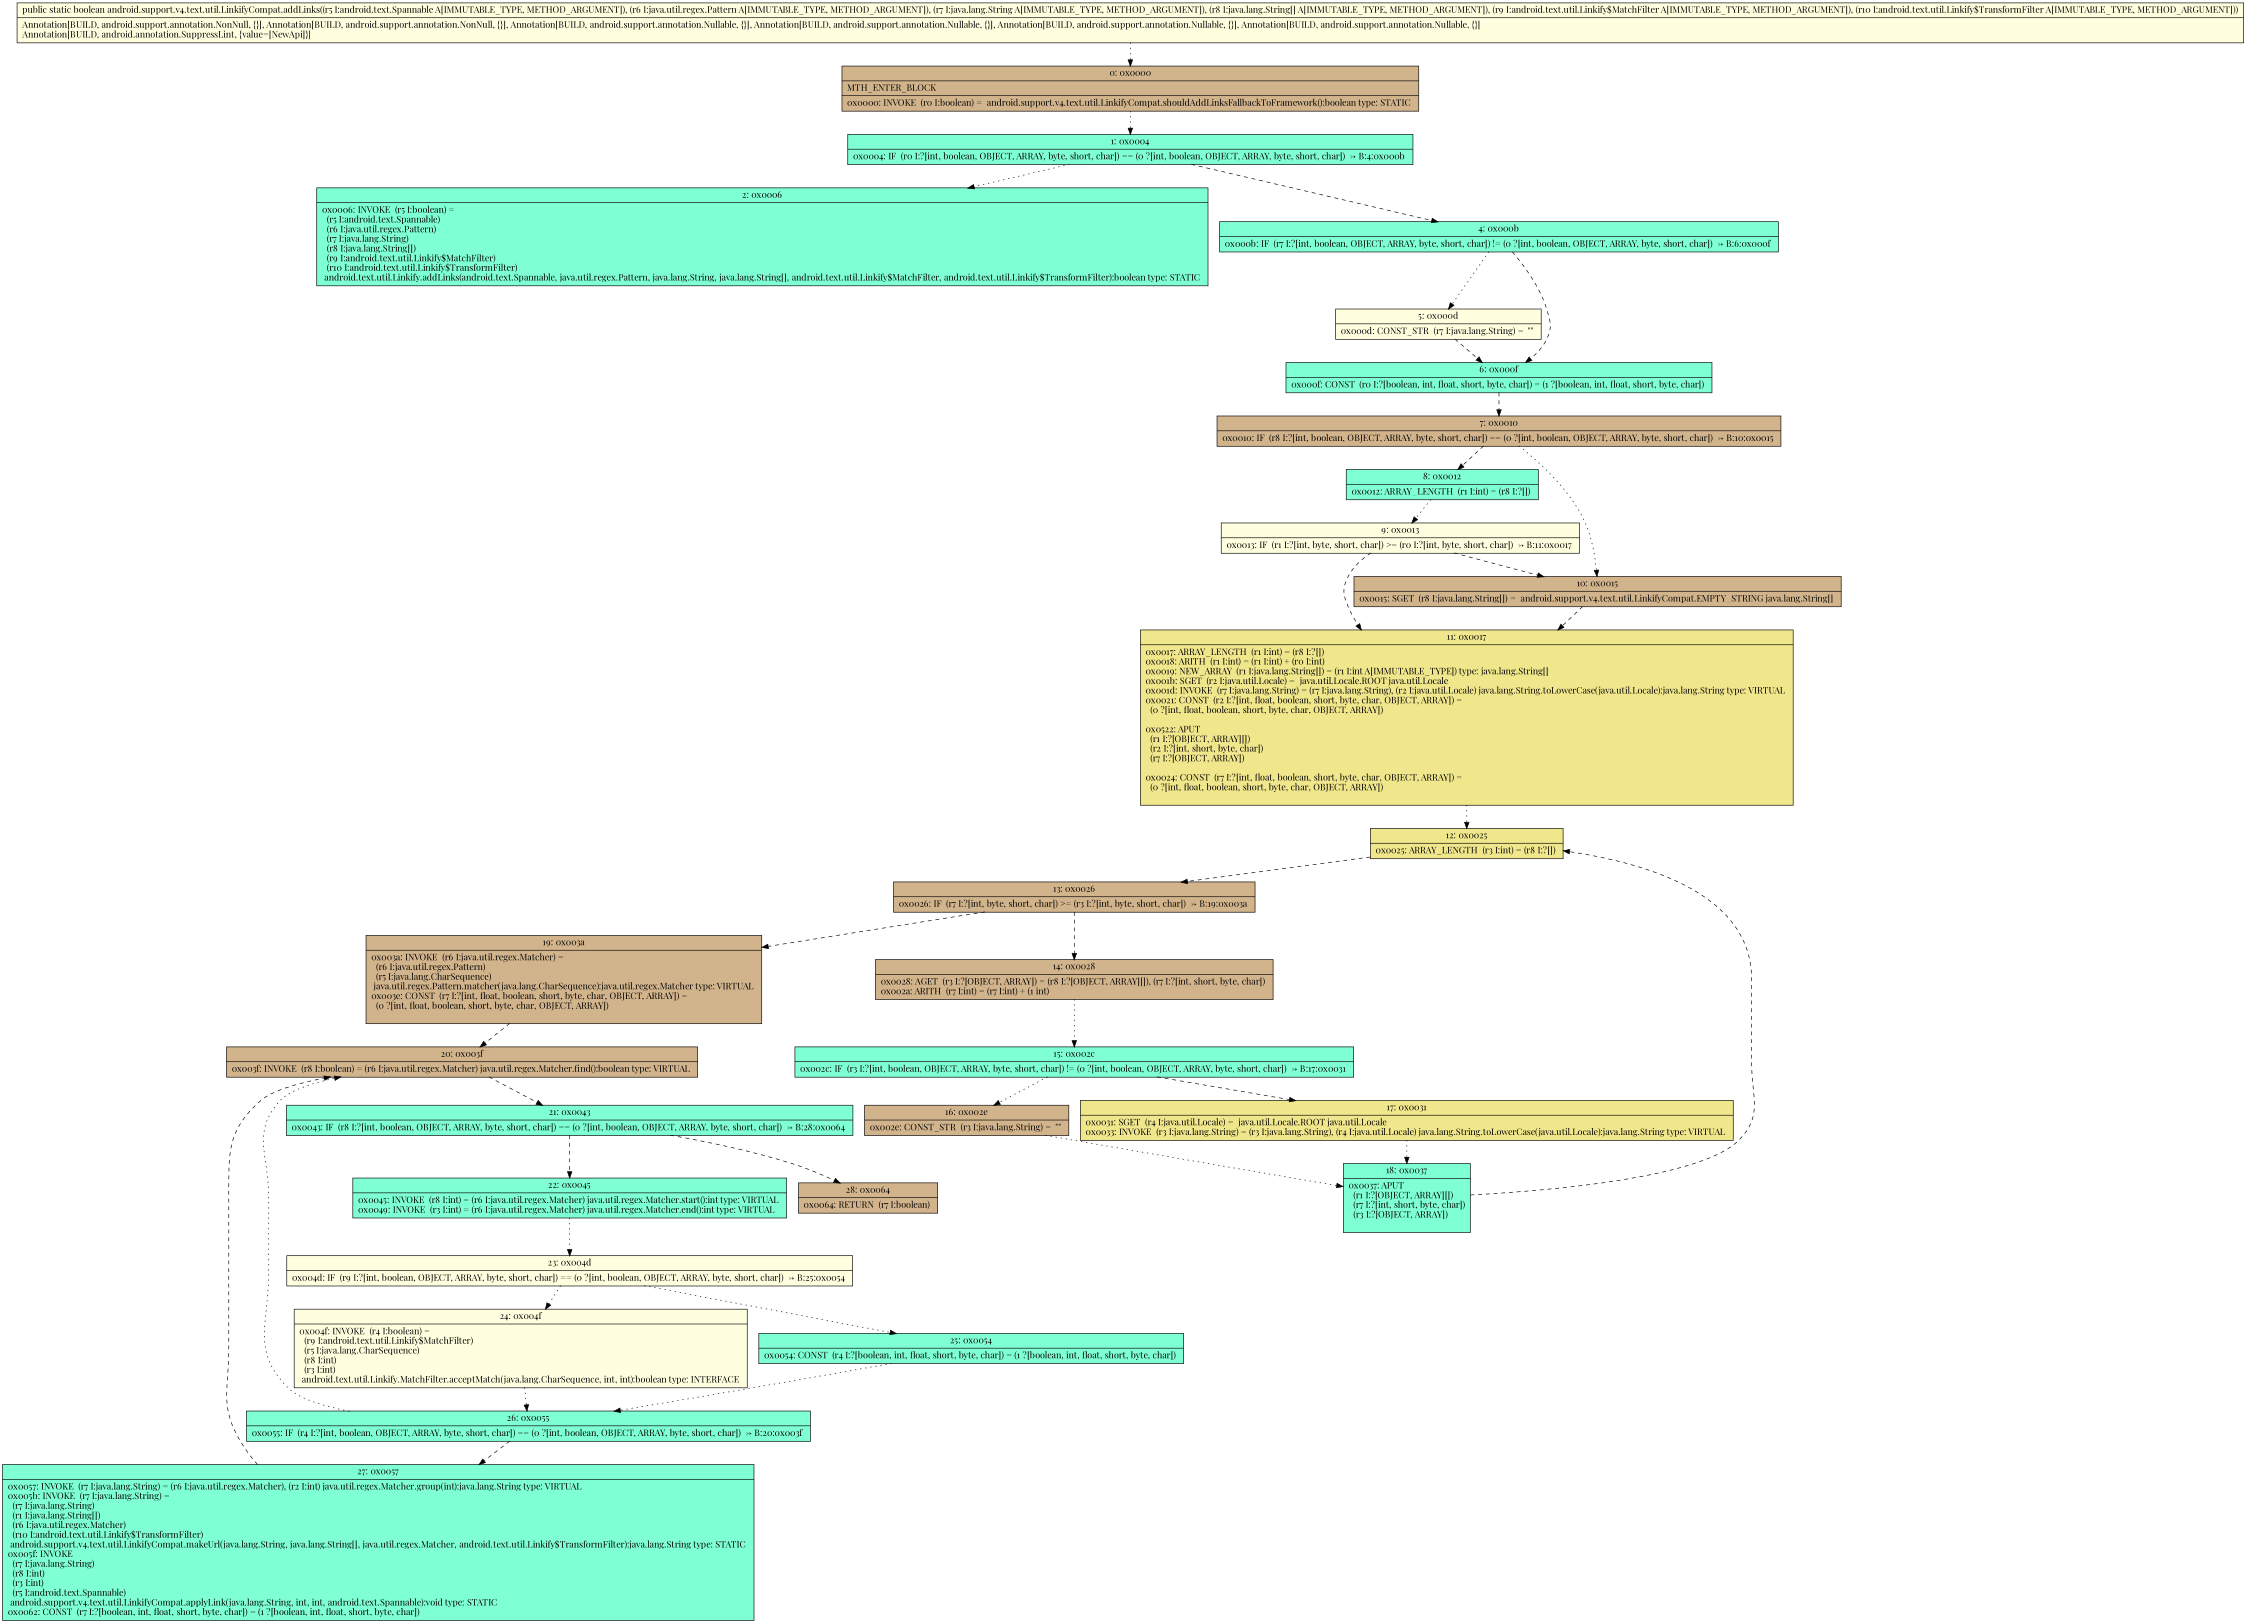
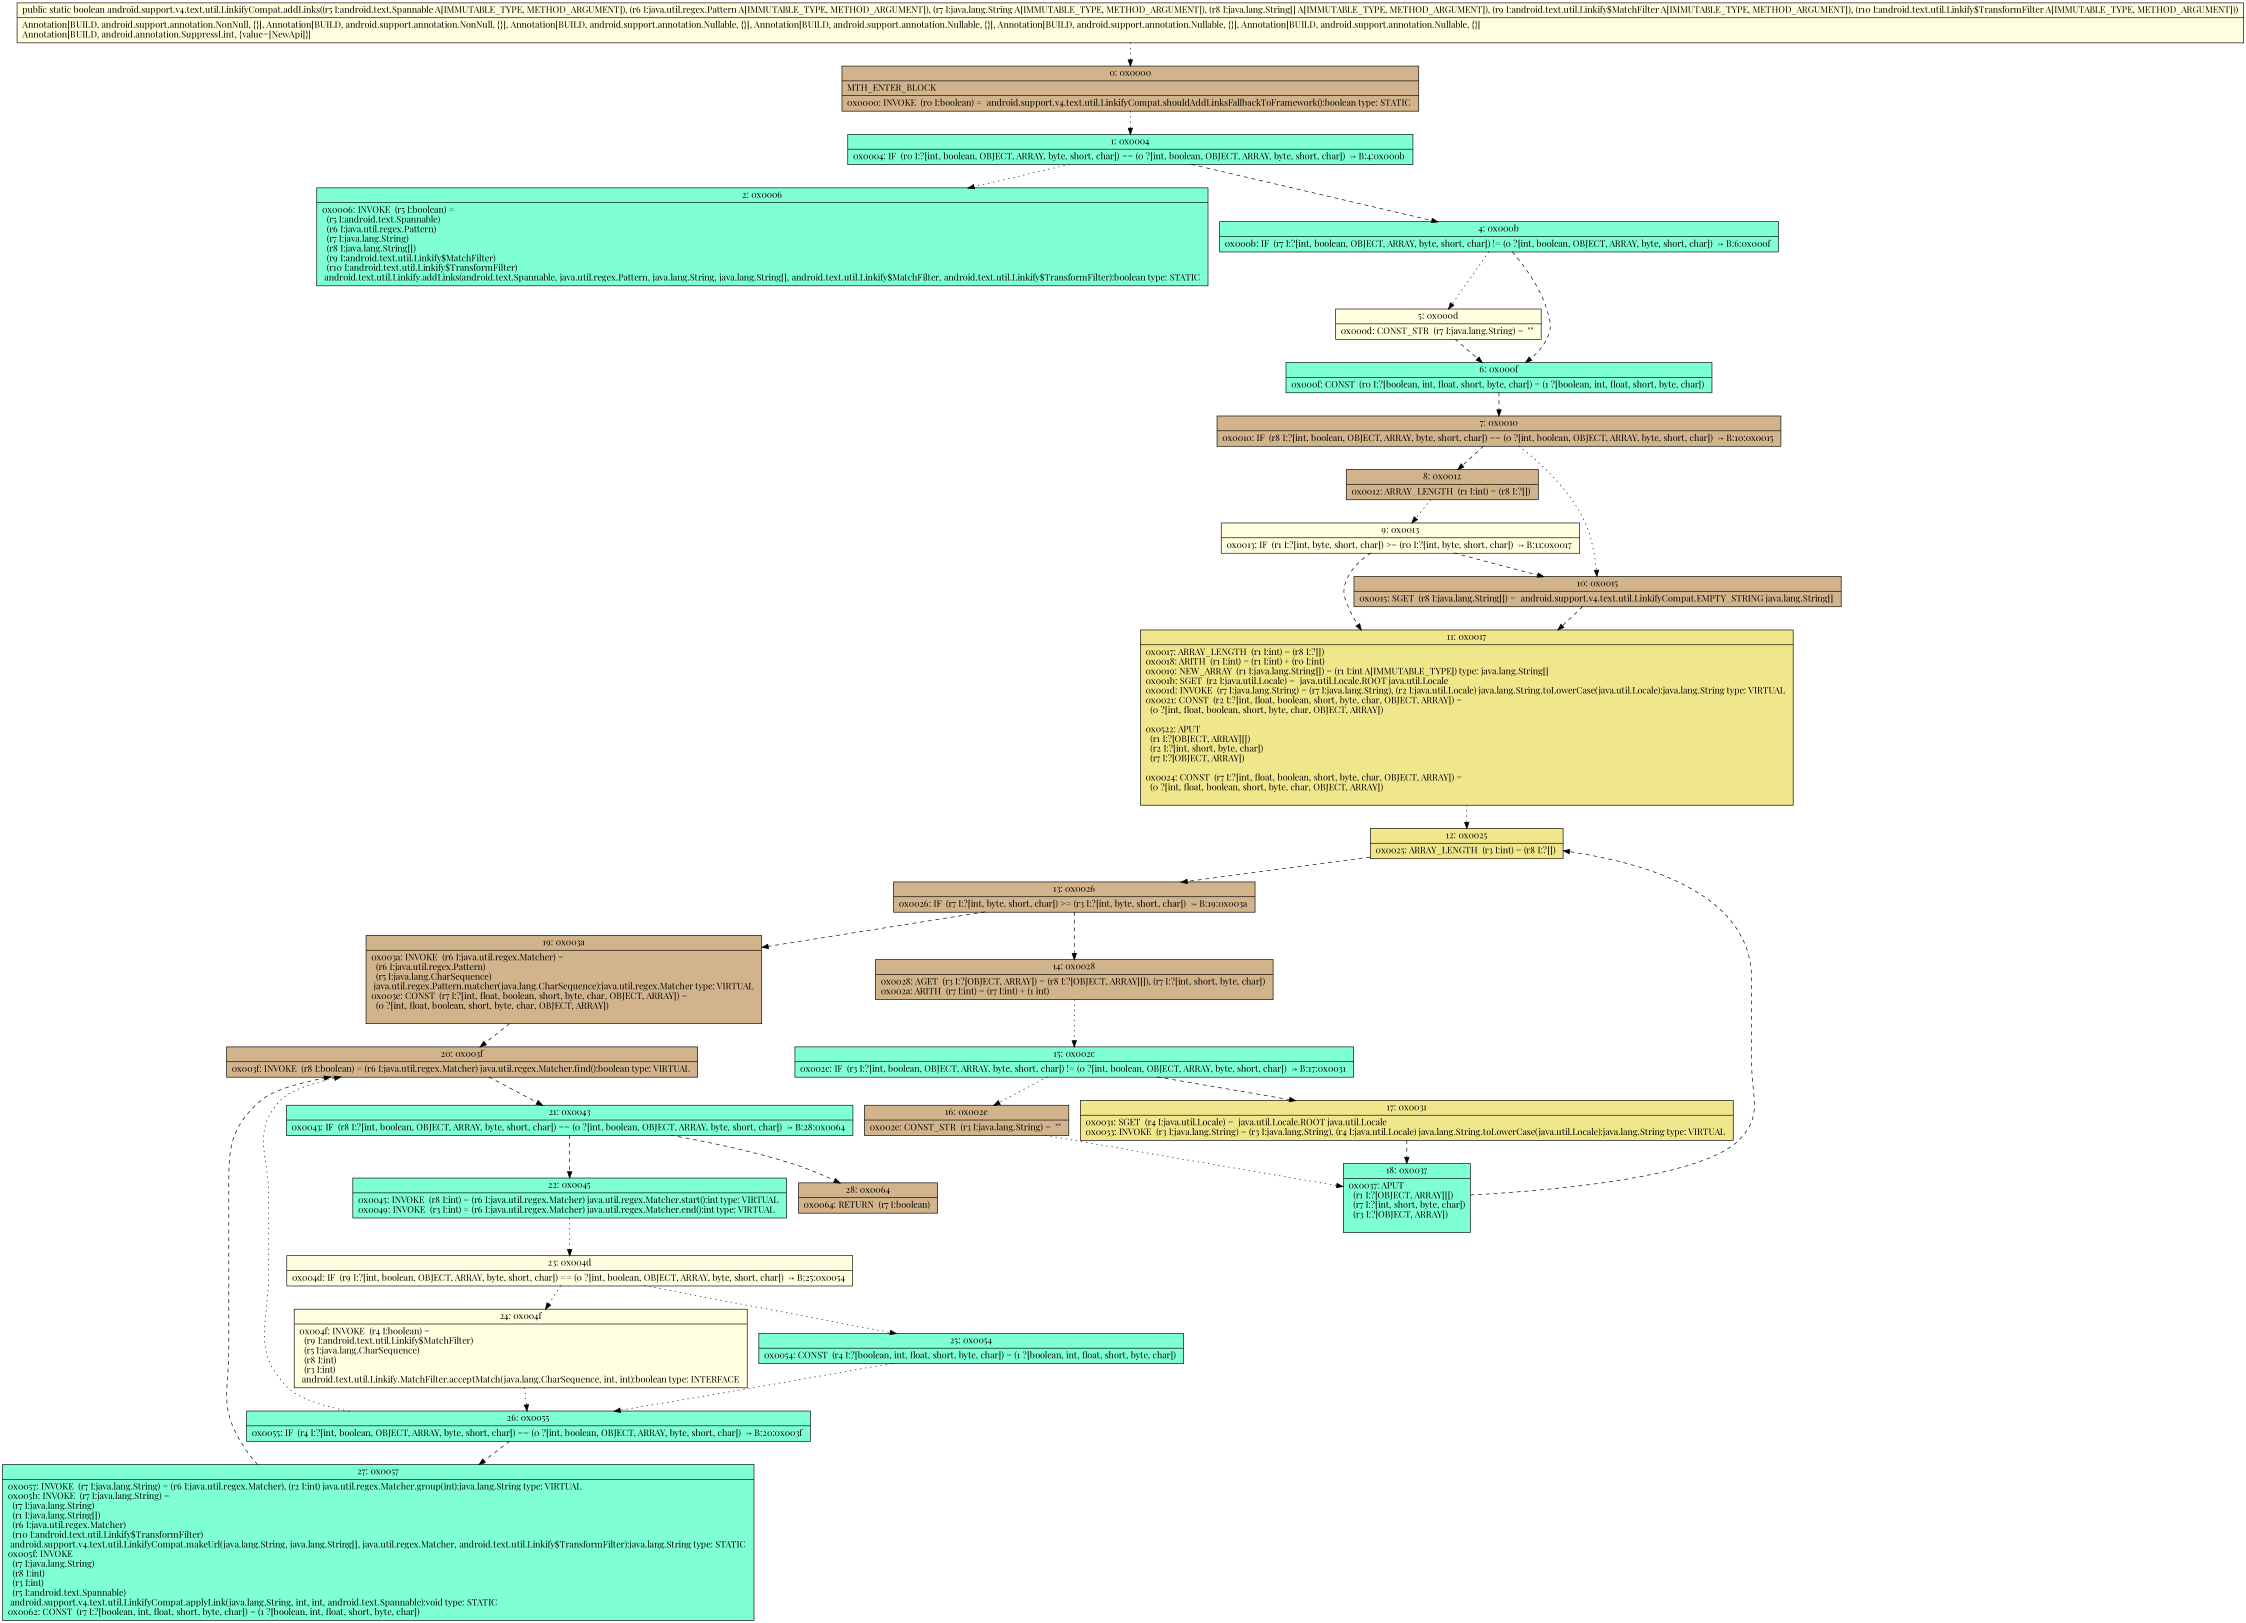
(1442, 485) -> (1442, 485)
(1407, 1149) -> (1407, 1149)
